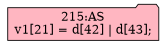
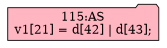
(83, 24) -> (83, 24)
